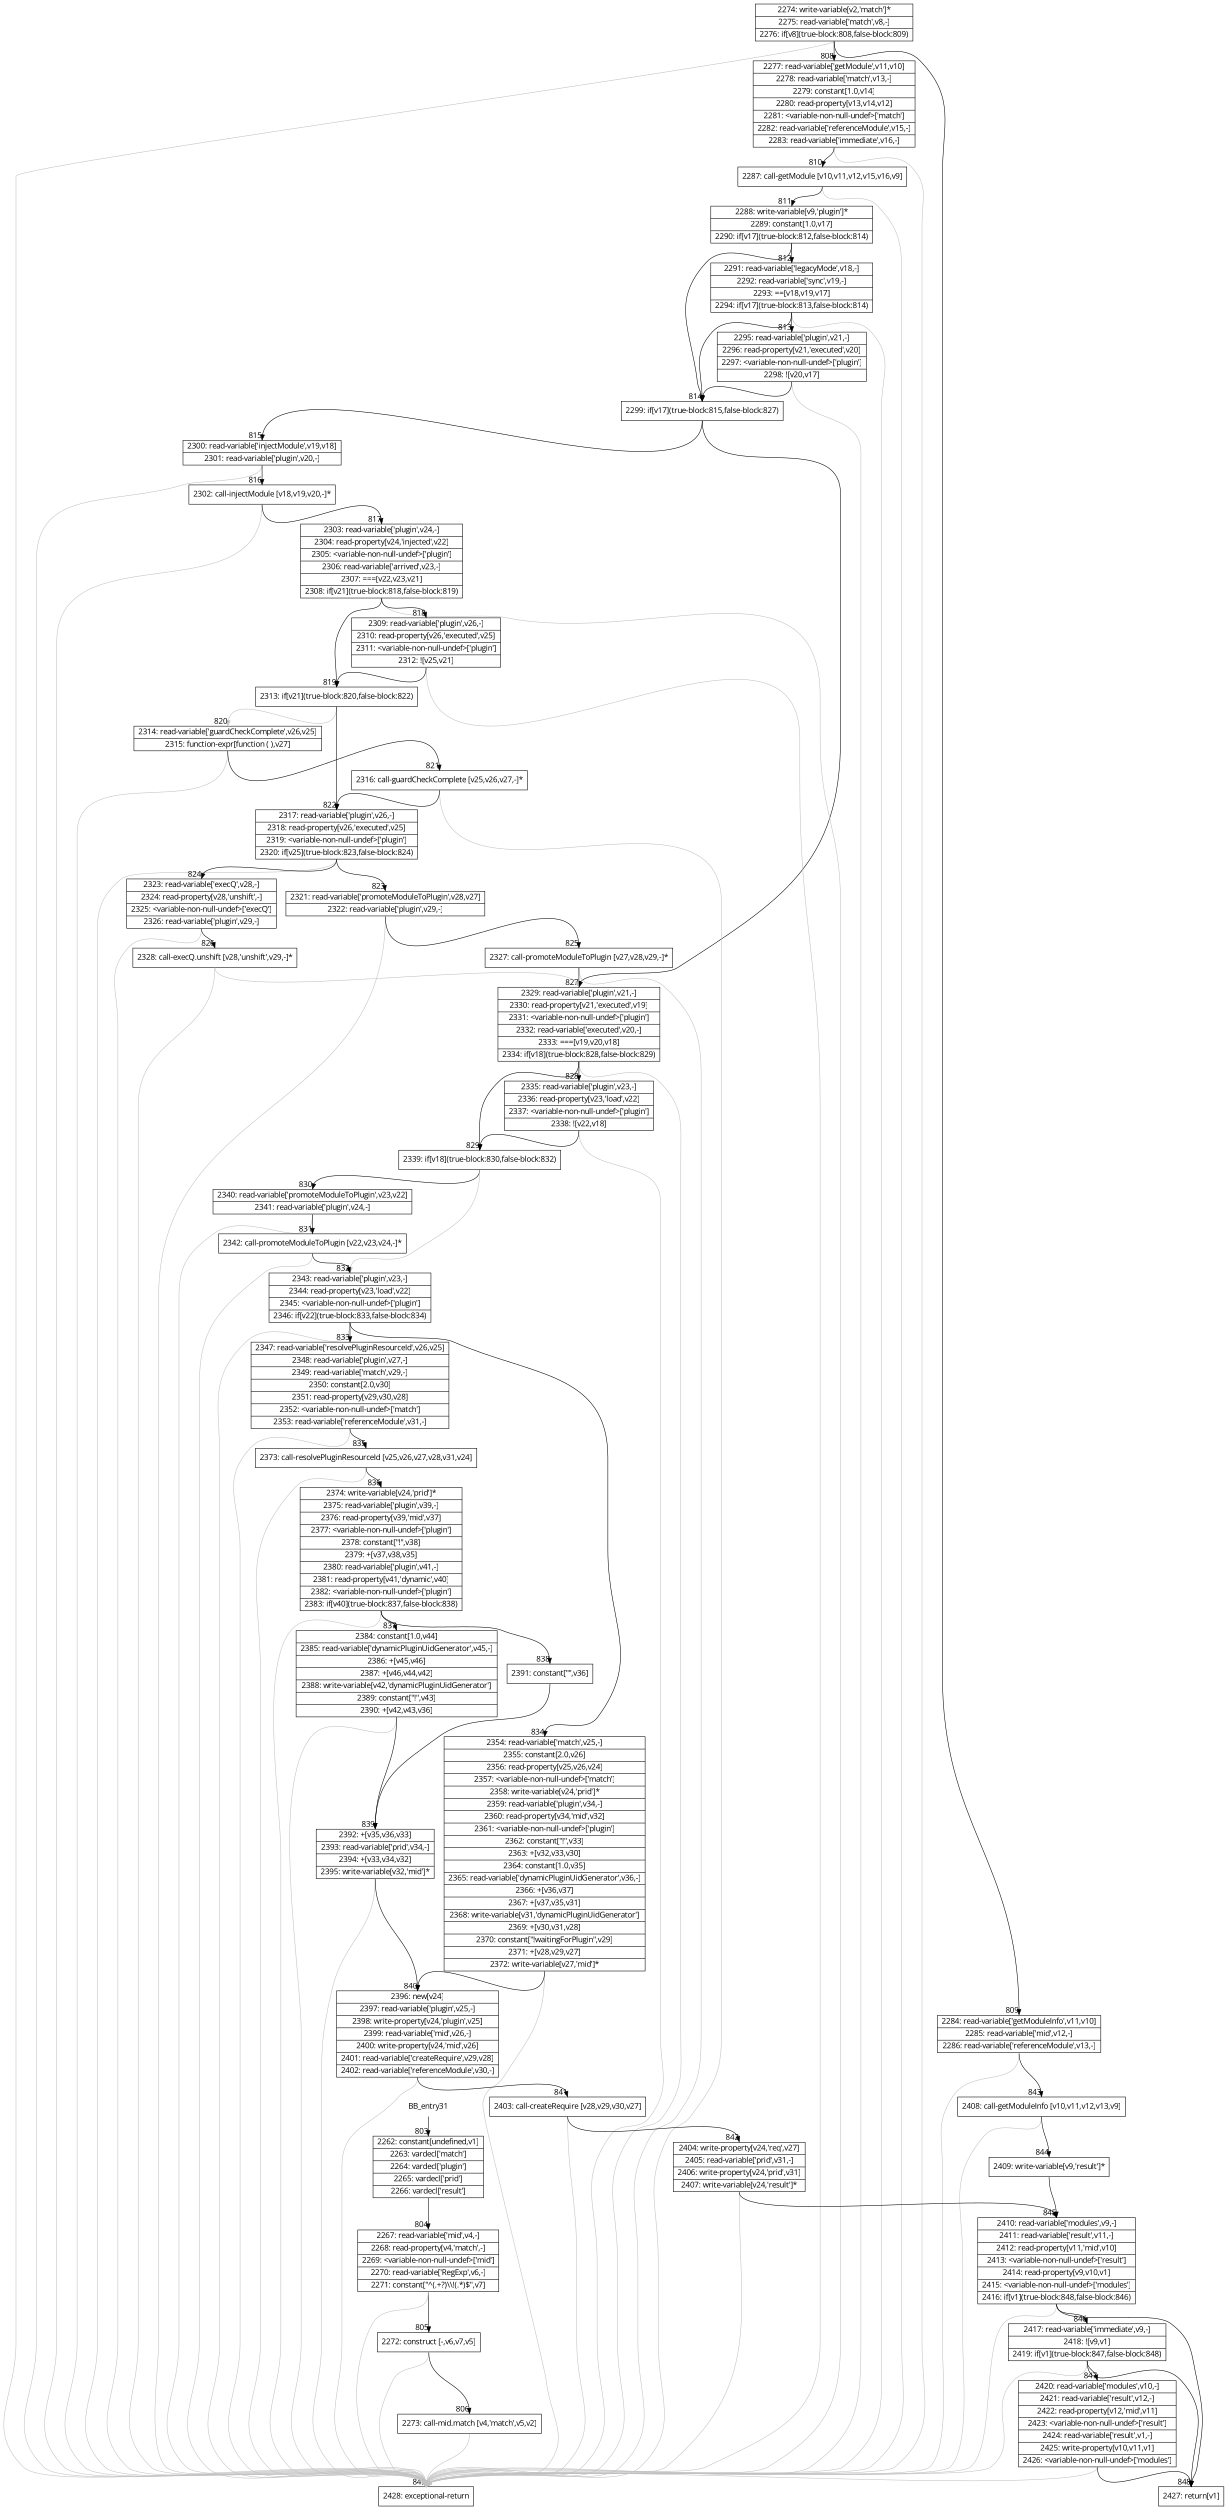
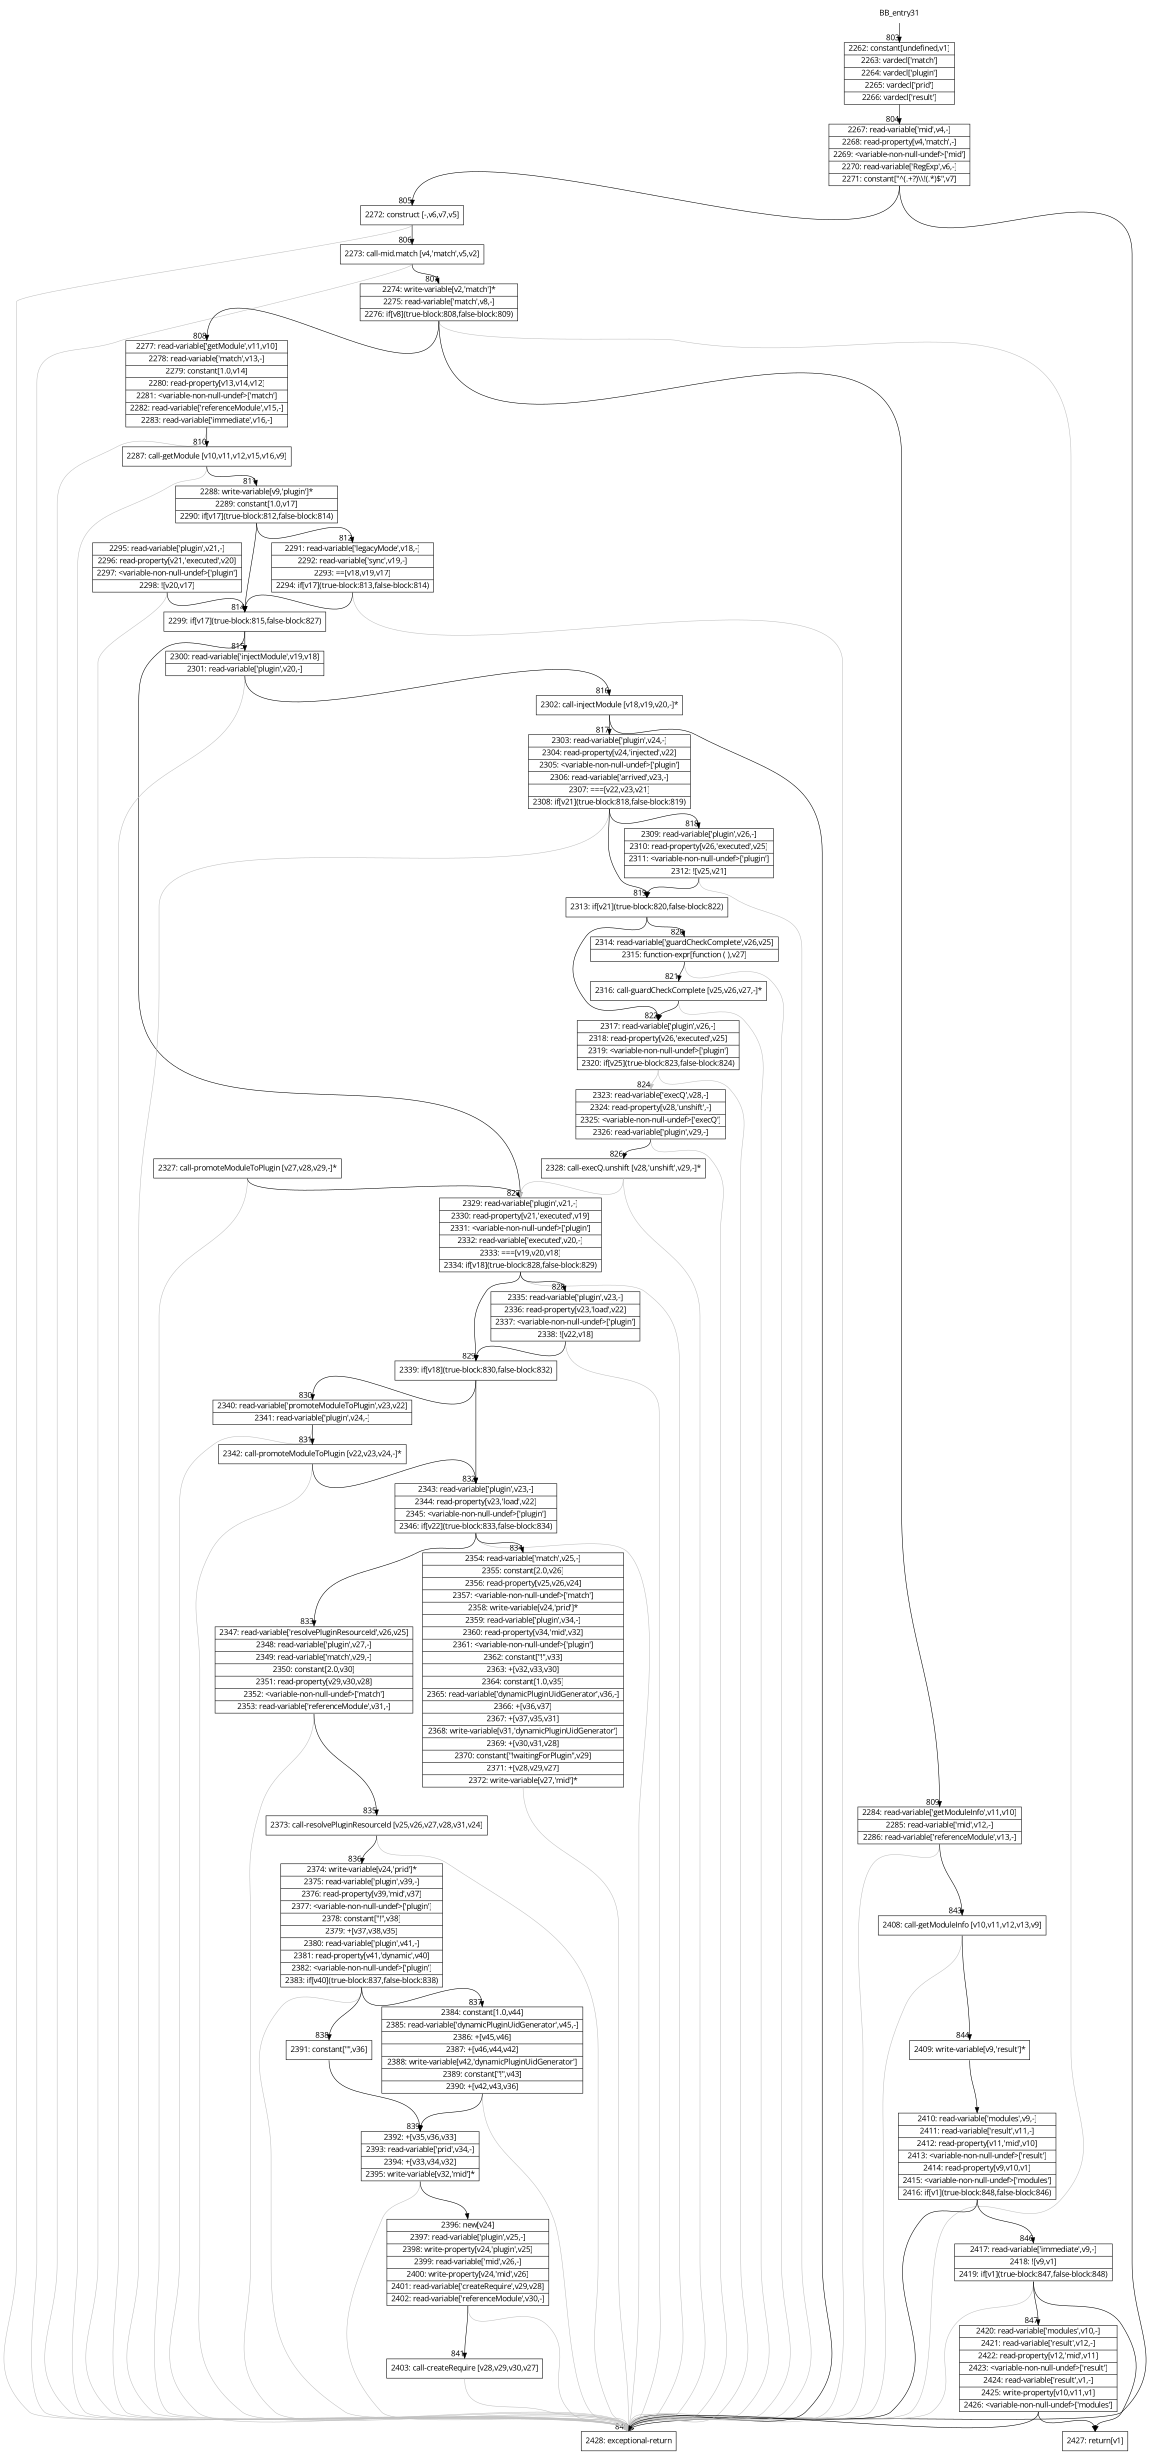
none -> (423, 273)
(792, 319) -> none
(285, 717) -> (663, 927)
(265, 869) -> (656, 1077)
(385, 904) -> none
(432, 1240) -> (476, 1429)
(57, 1602) -> (822, 1584)
(484, 1982) -> none
(739, 2167) -> none
(1186, 2341) -> none
(357, 2388) -> (1132, 1442)
(973, 2463) -> (894, 2409)
(798, 2478) -> (846, 2422)
